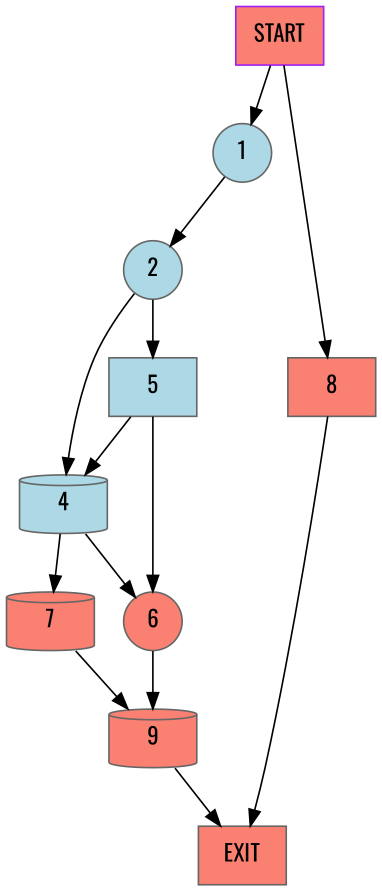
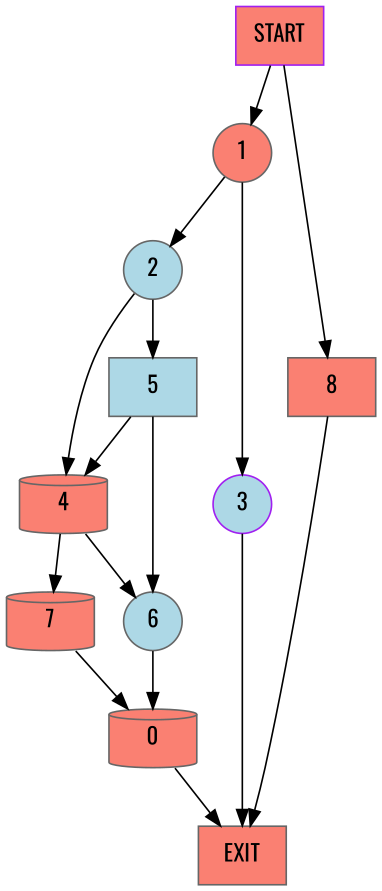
(242, 153) -> (242, 153)
(63, 504) -> (63, 504)
none -> (242, 504)
(153, 621) -> (153, 621)
(153, 738) -> (153, 738)
